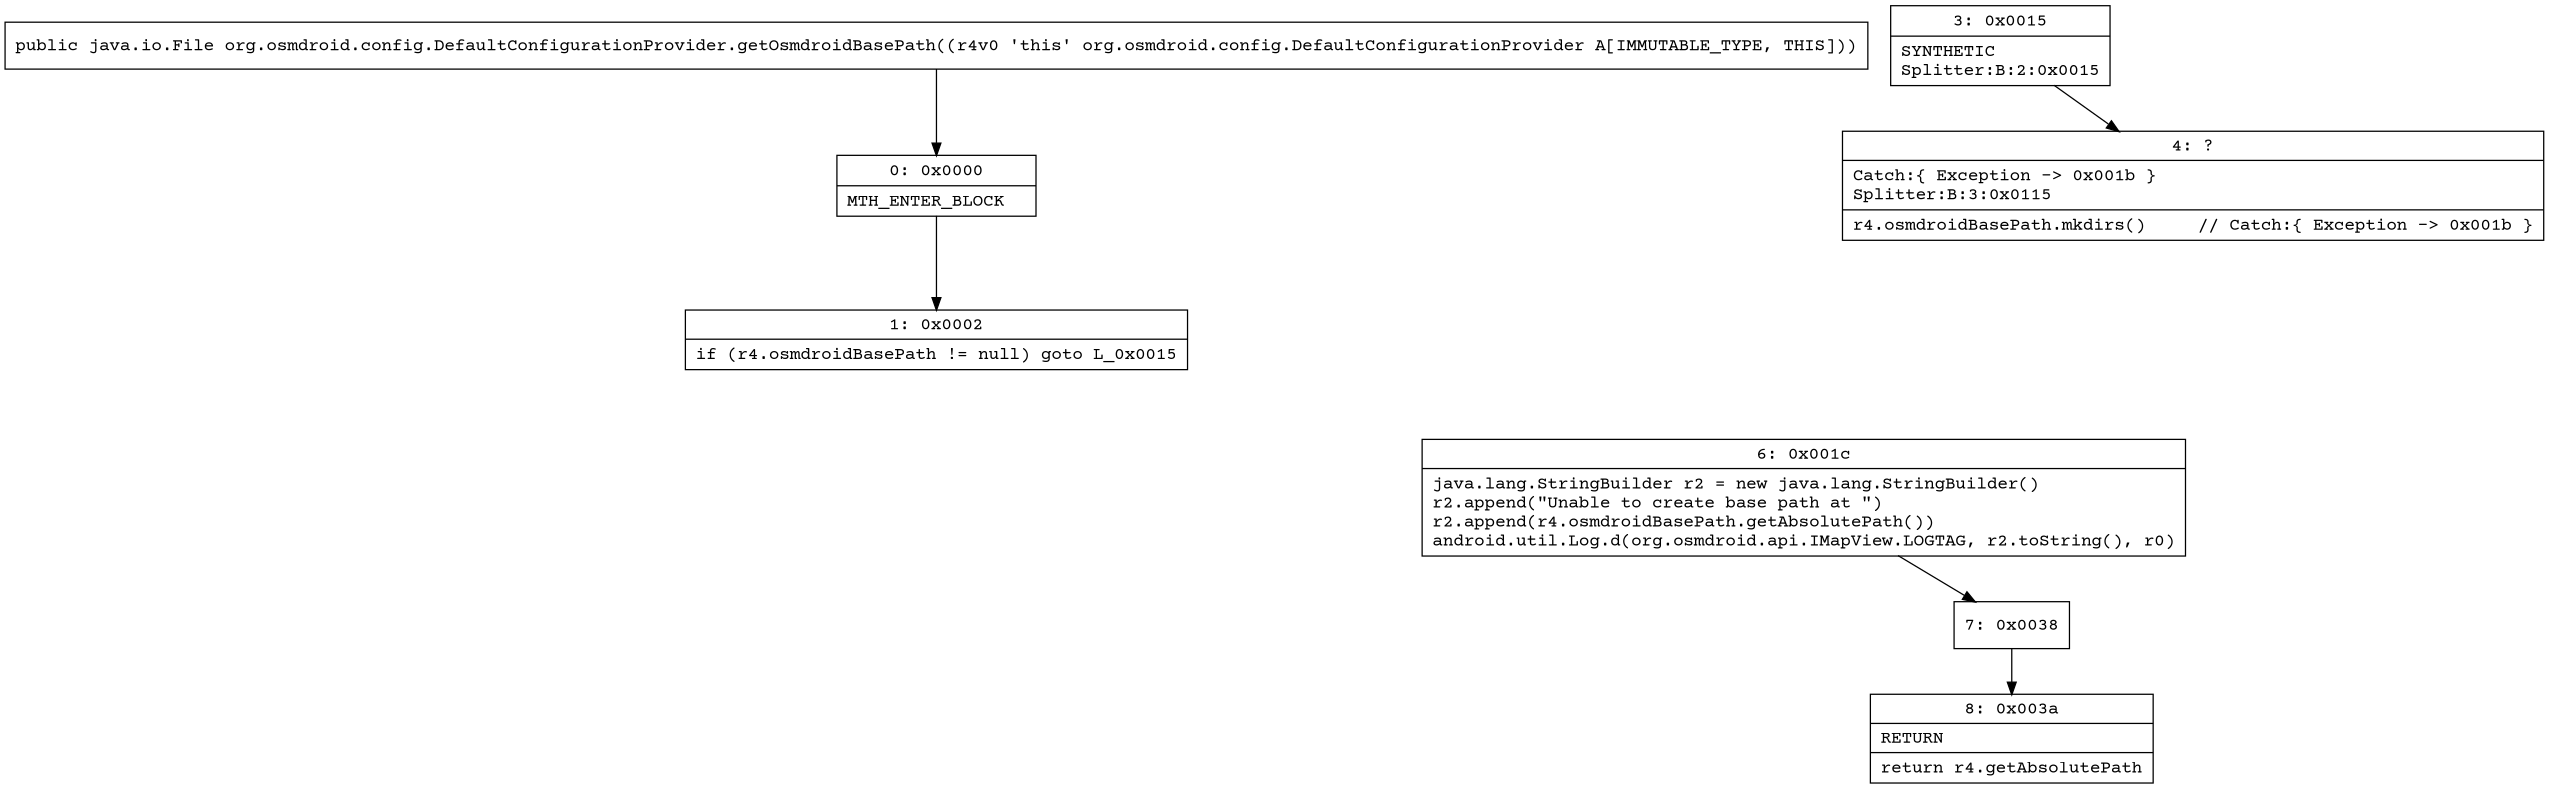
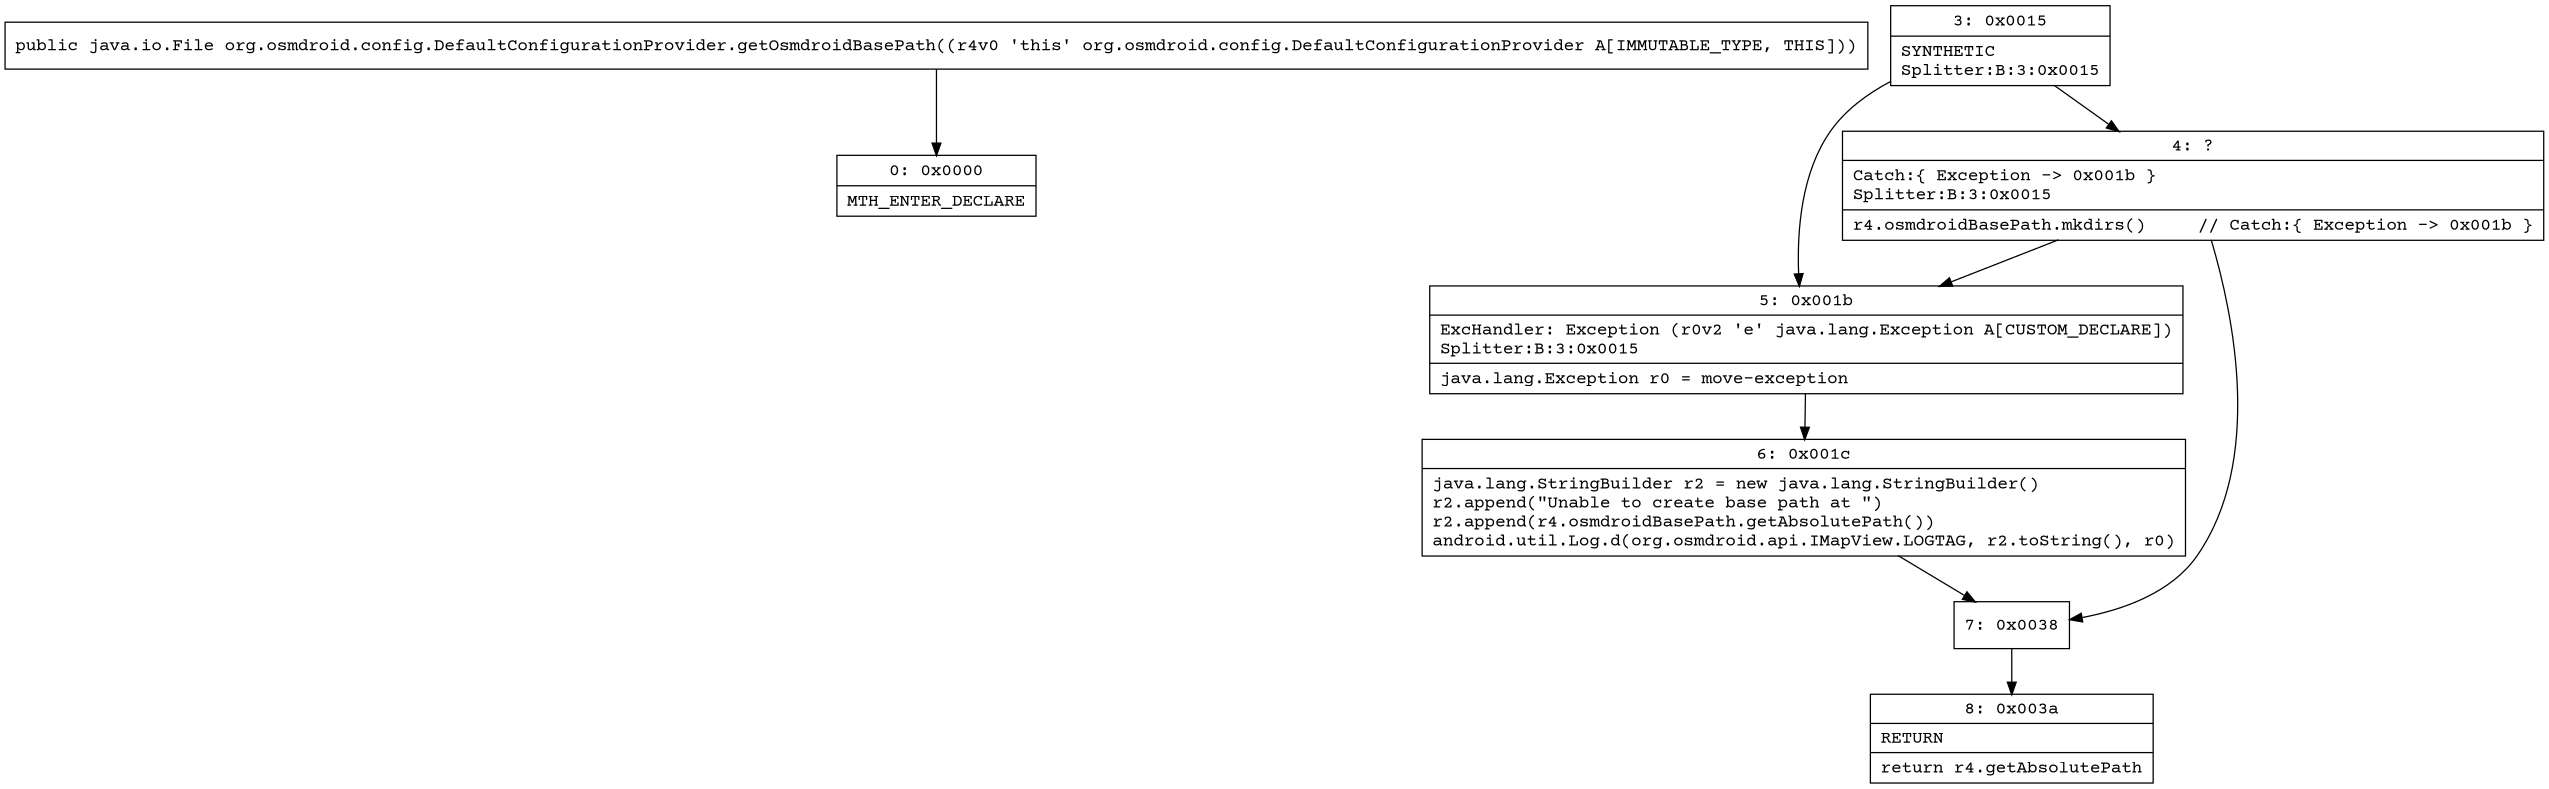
(2000, 70) -> (2000, 70)
(1952, 194) -> (1952, 194)
(926, 200) -> (936, 200)
(936, 340) -> none
none -> (1806, 340)
none -> (2232, 467)
